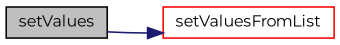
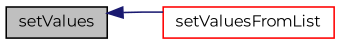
(127, 33) -> (143, 12)
